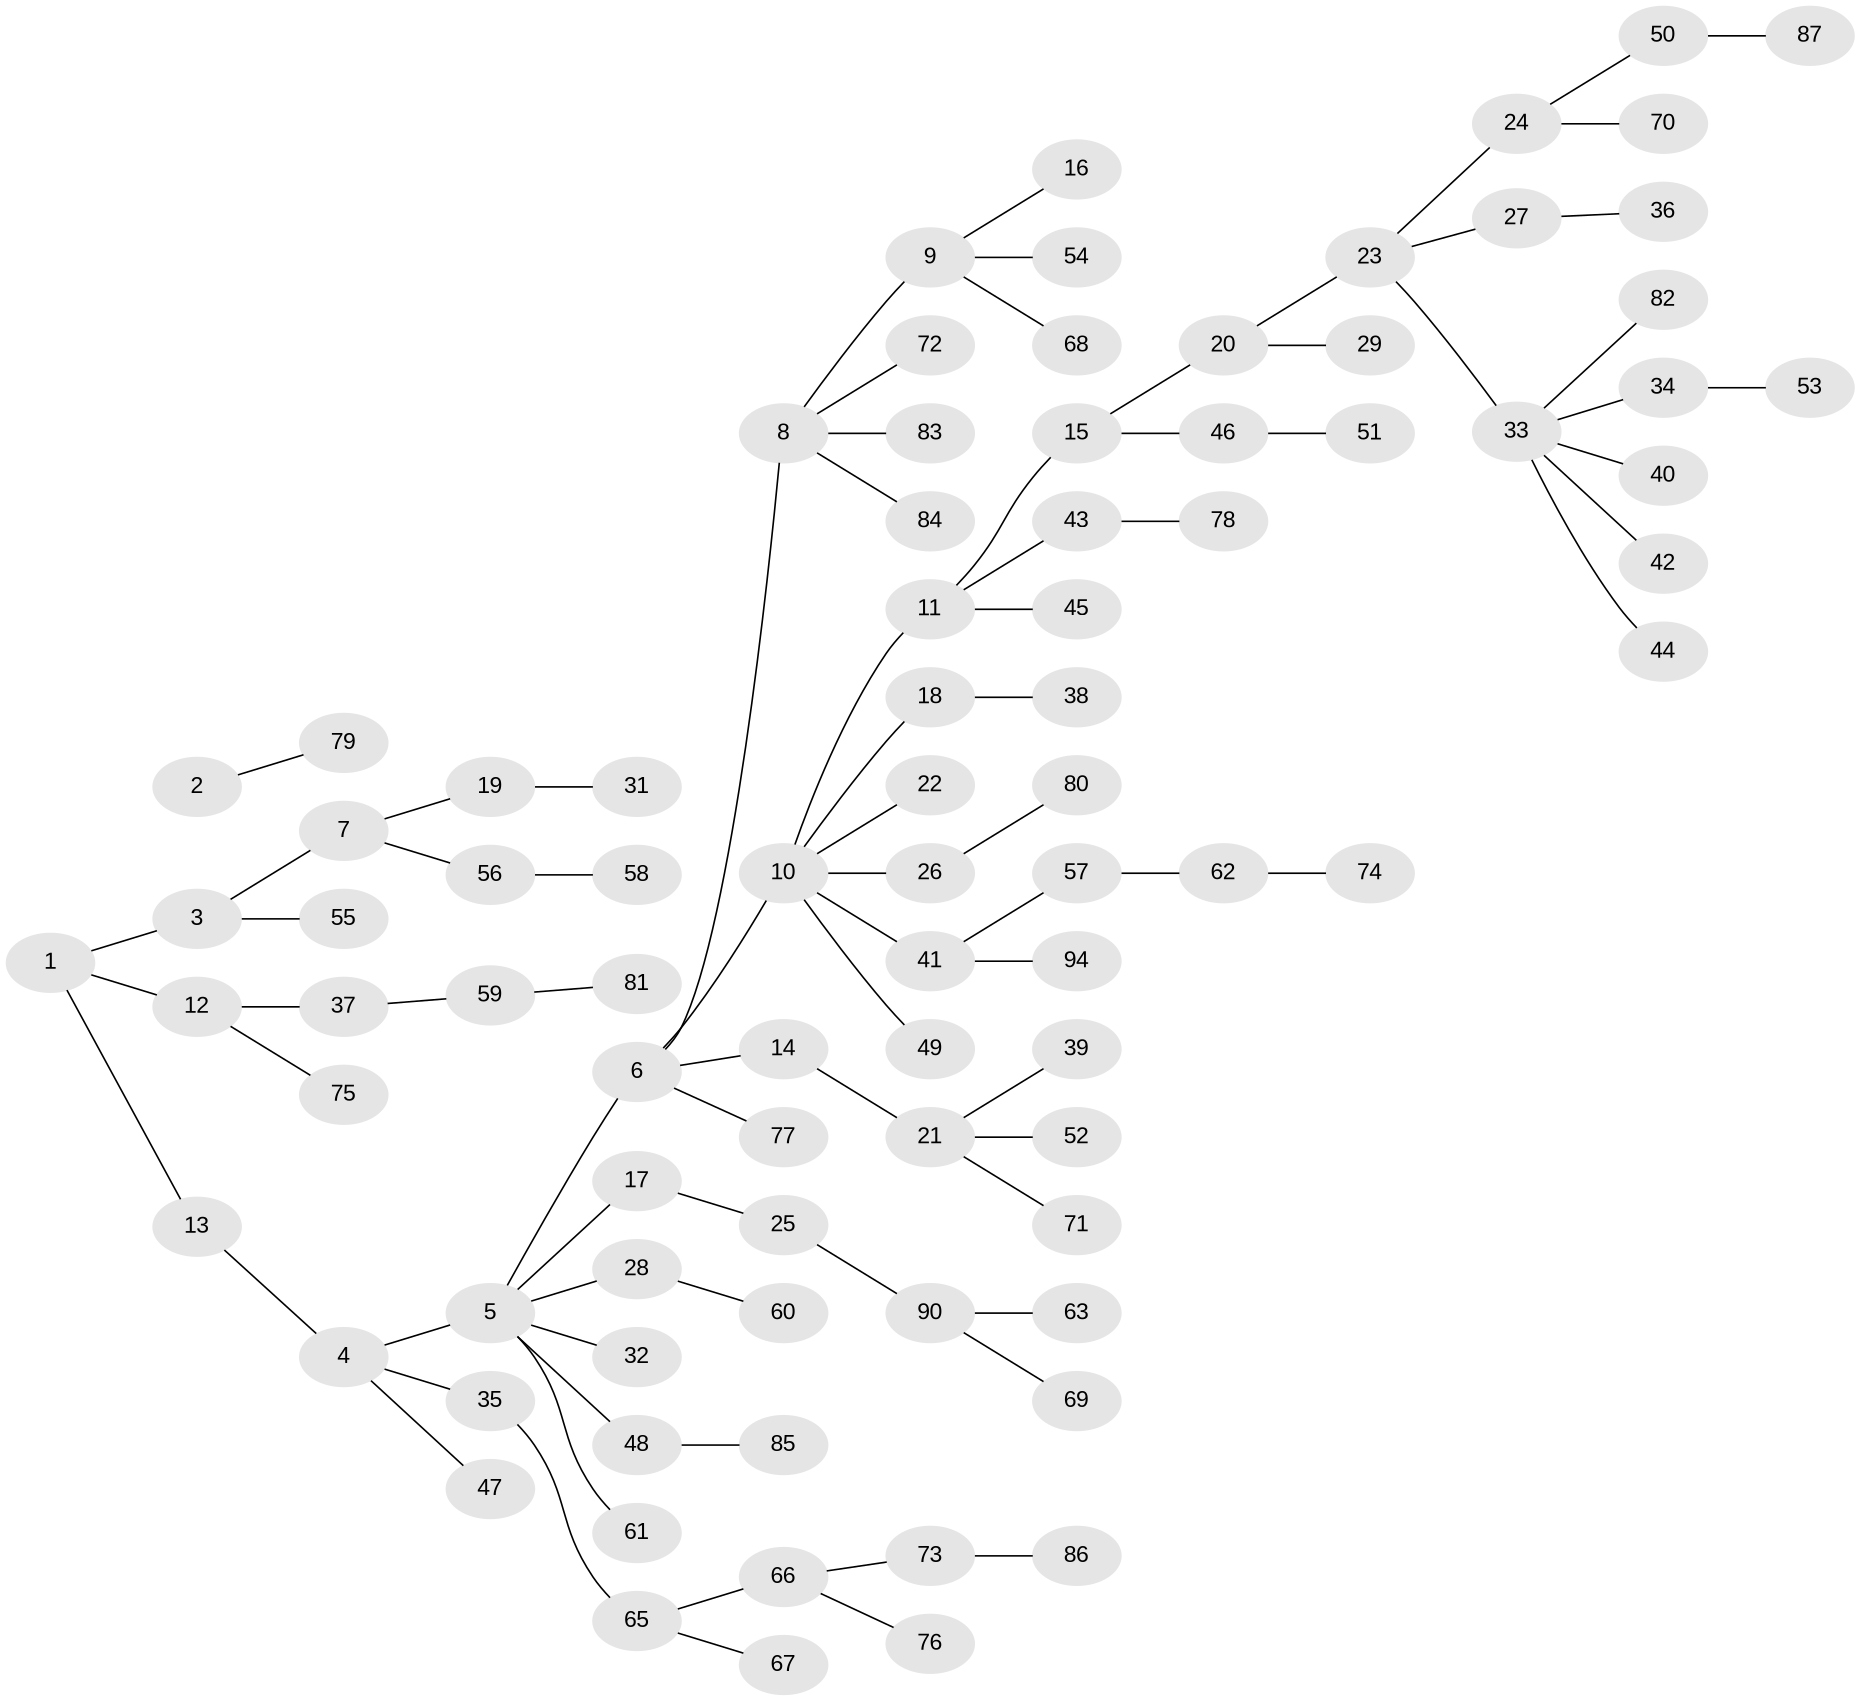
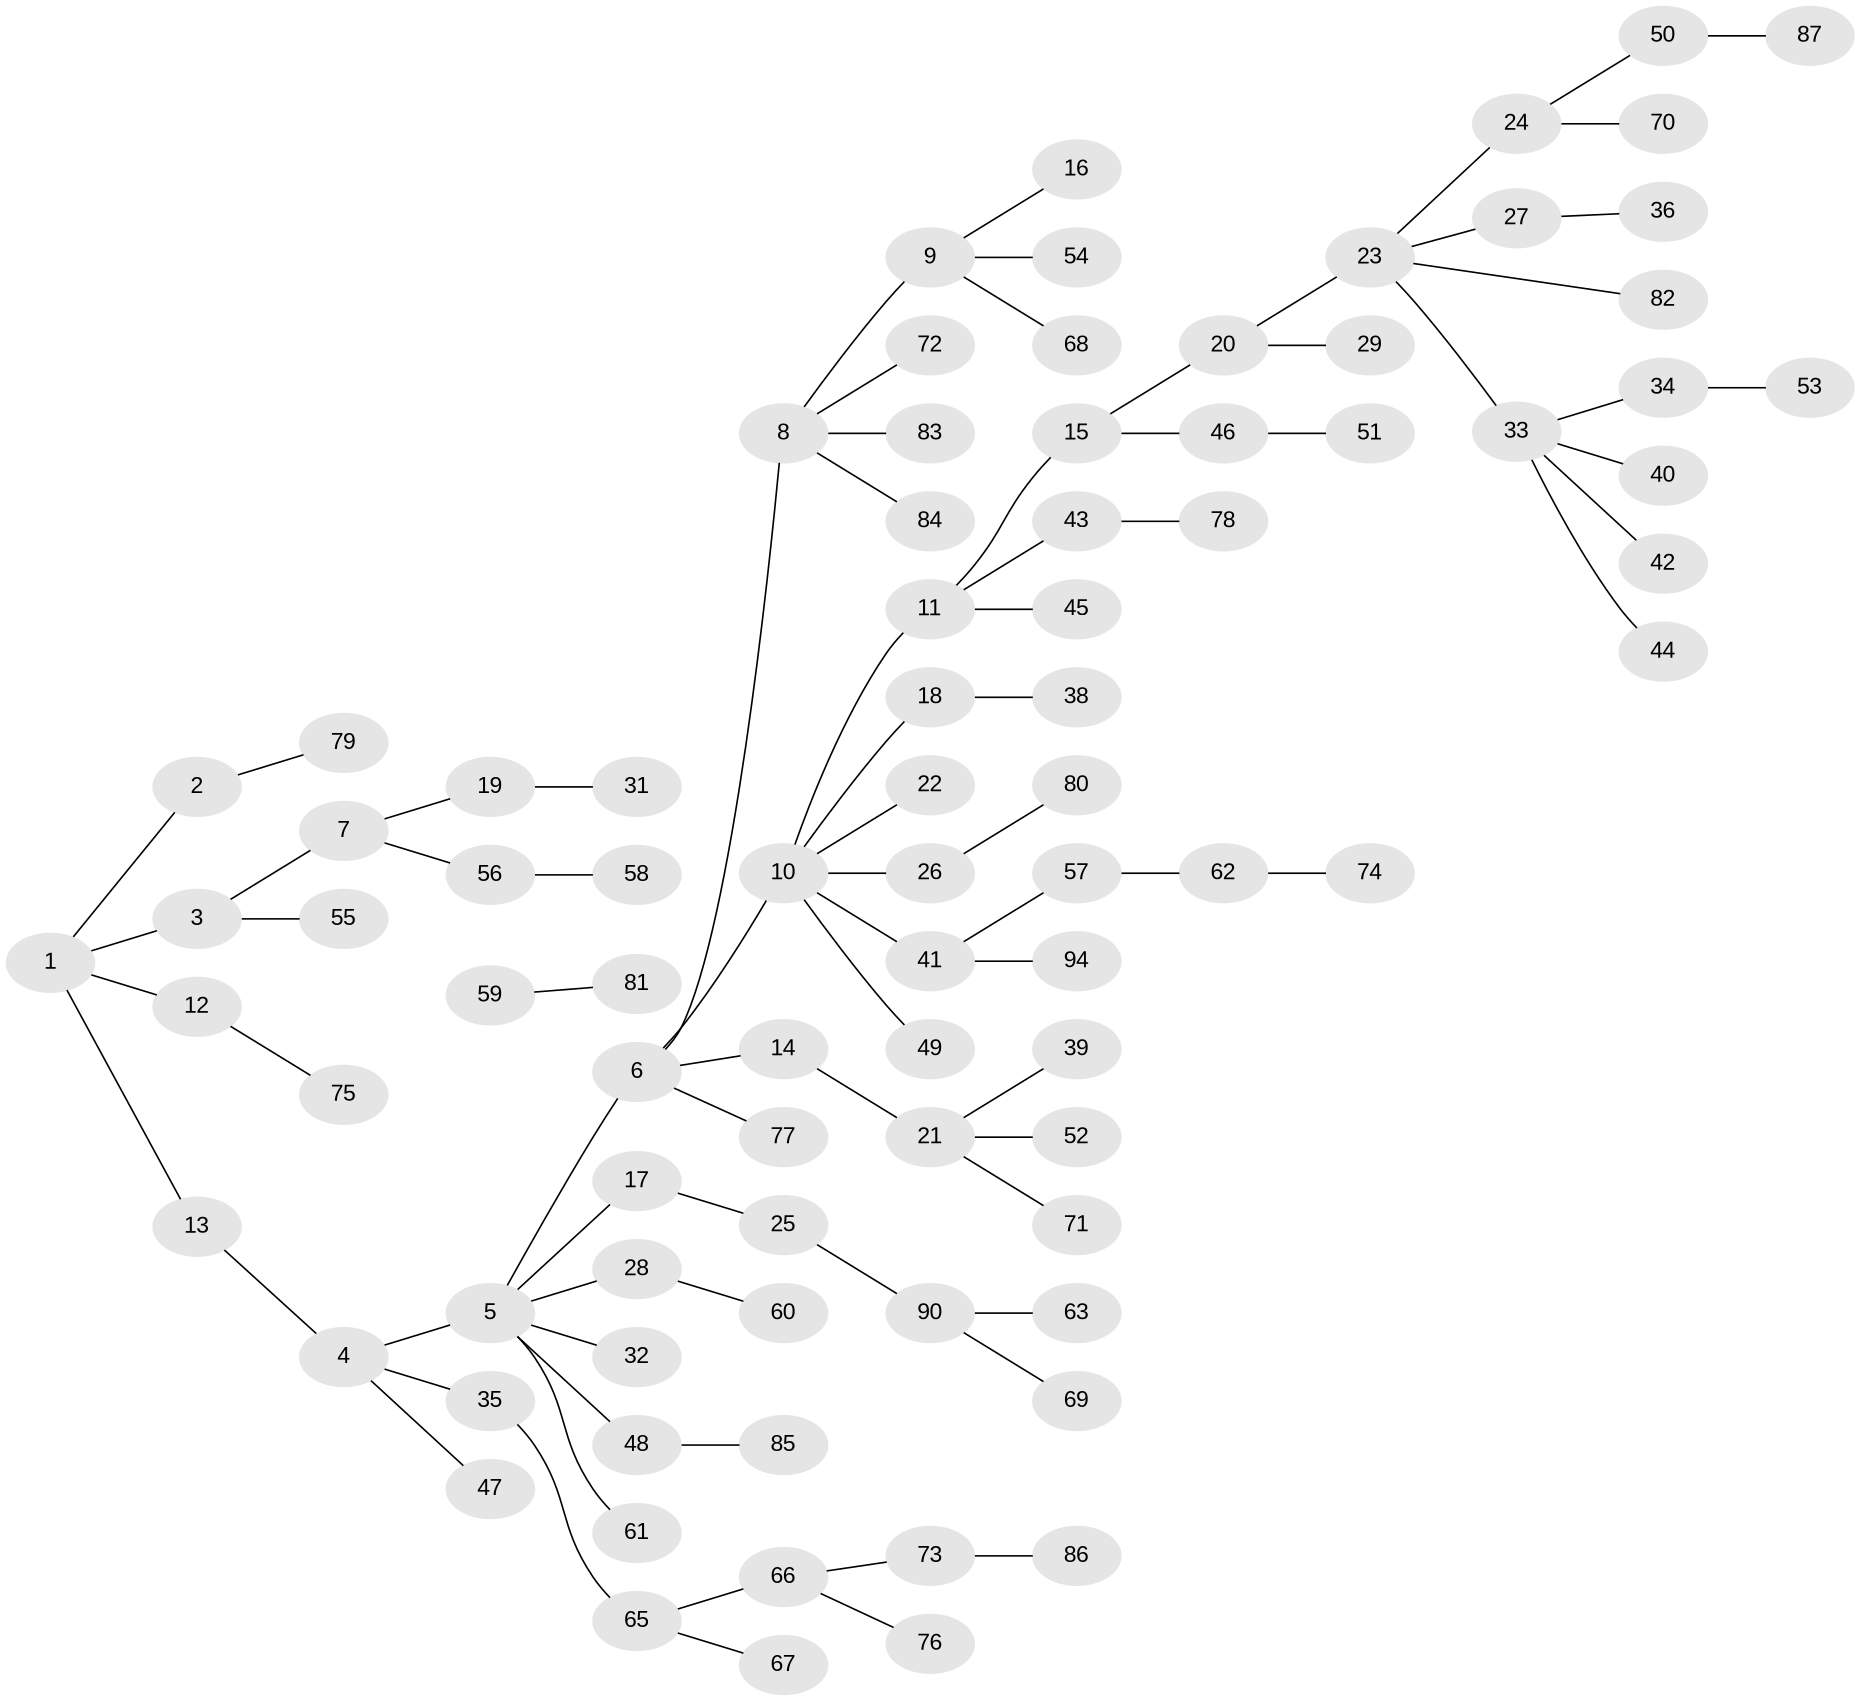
(1590, 366) -> (1517, 279)
none -> (124, 875)
(344, 1007) -> none
